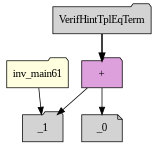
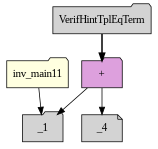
(38, 74) -> (38, 74)
(102, 128) -> (102, 128)
